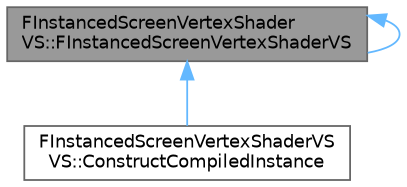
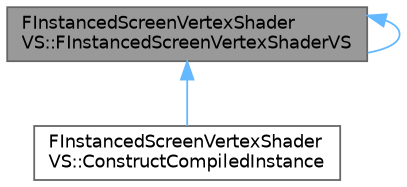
(187, 153) -> (187, 153)
